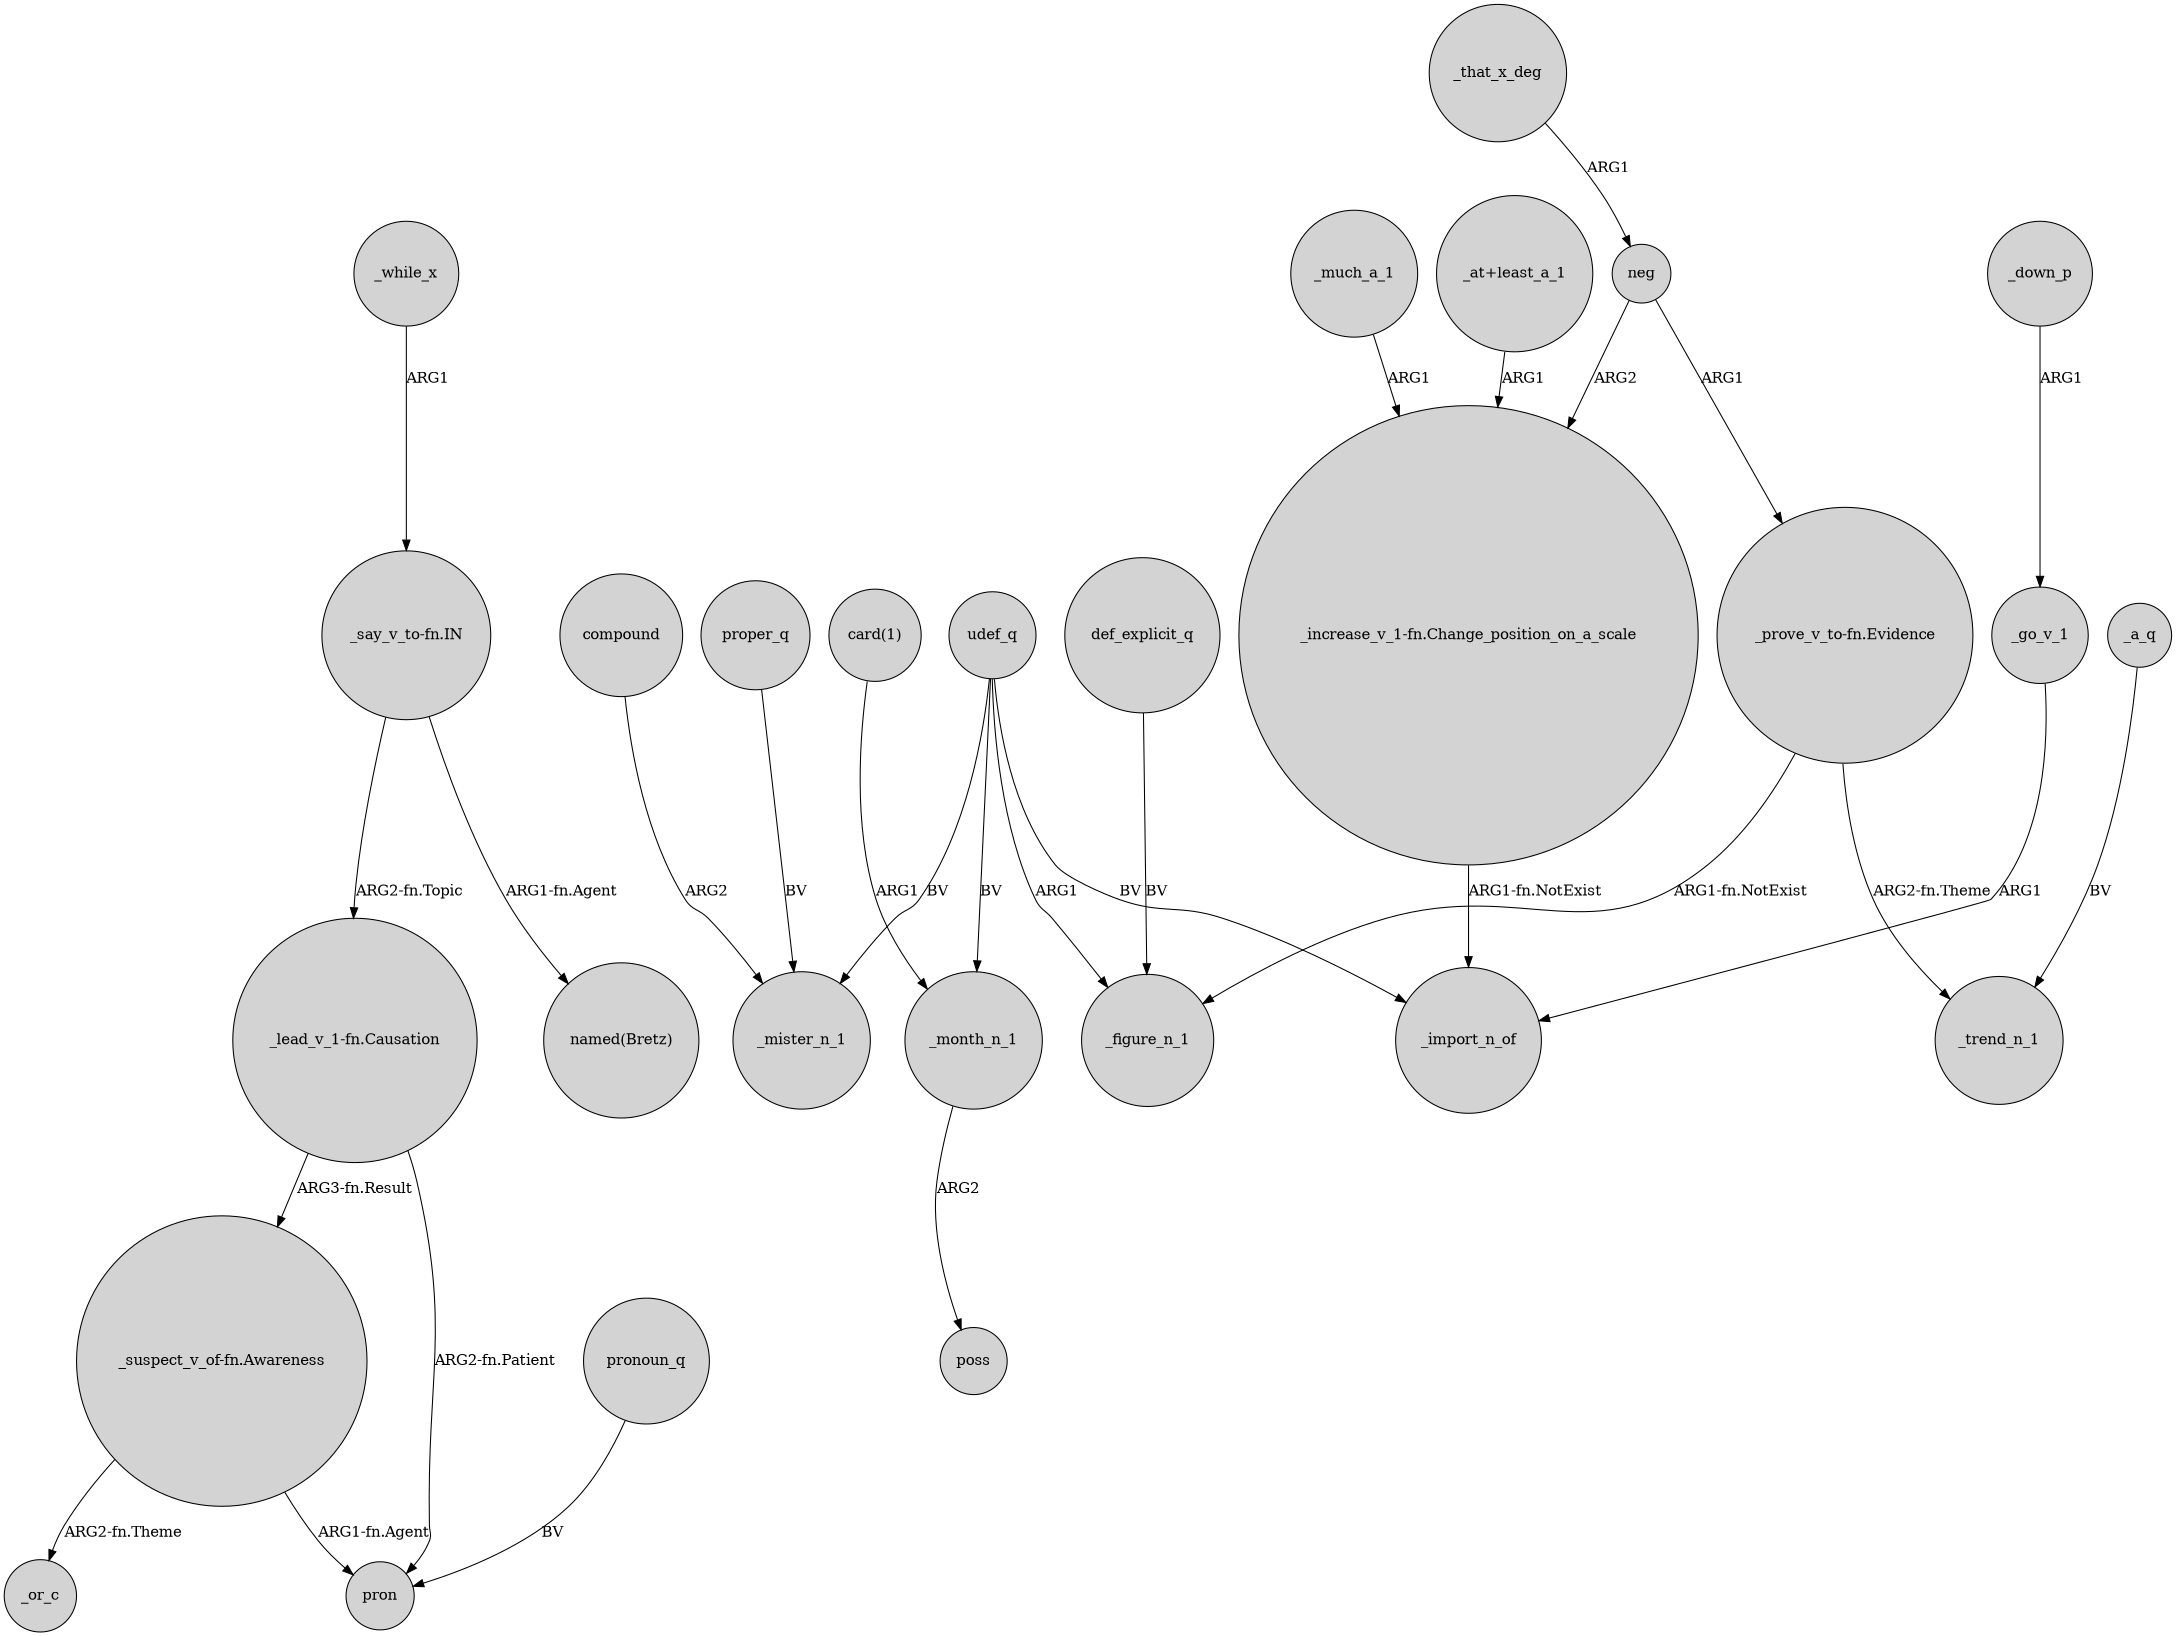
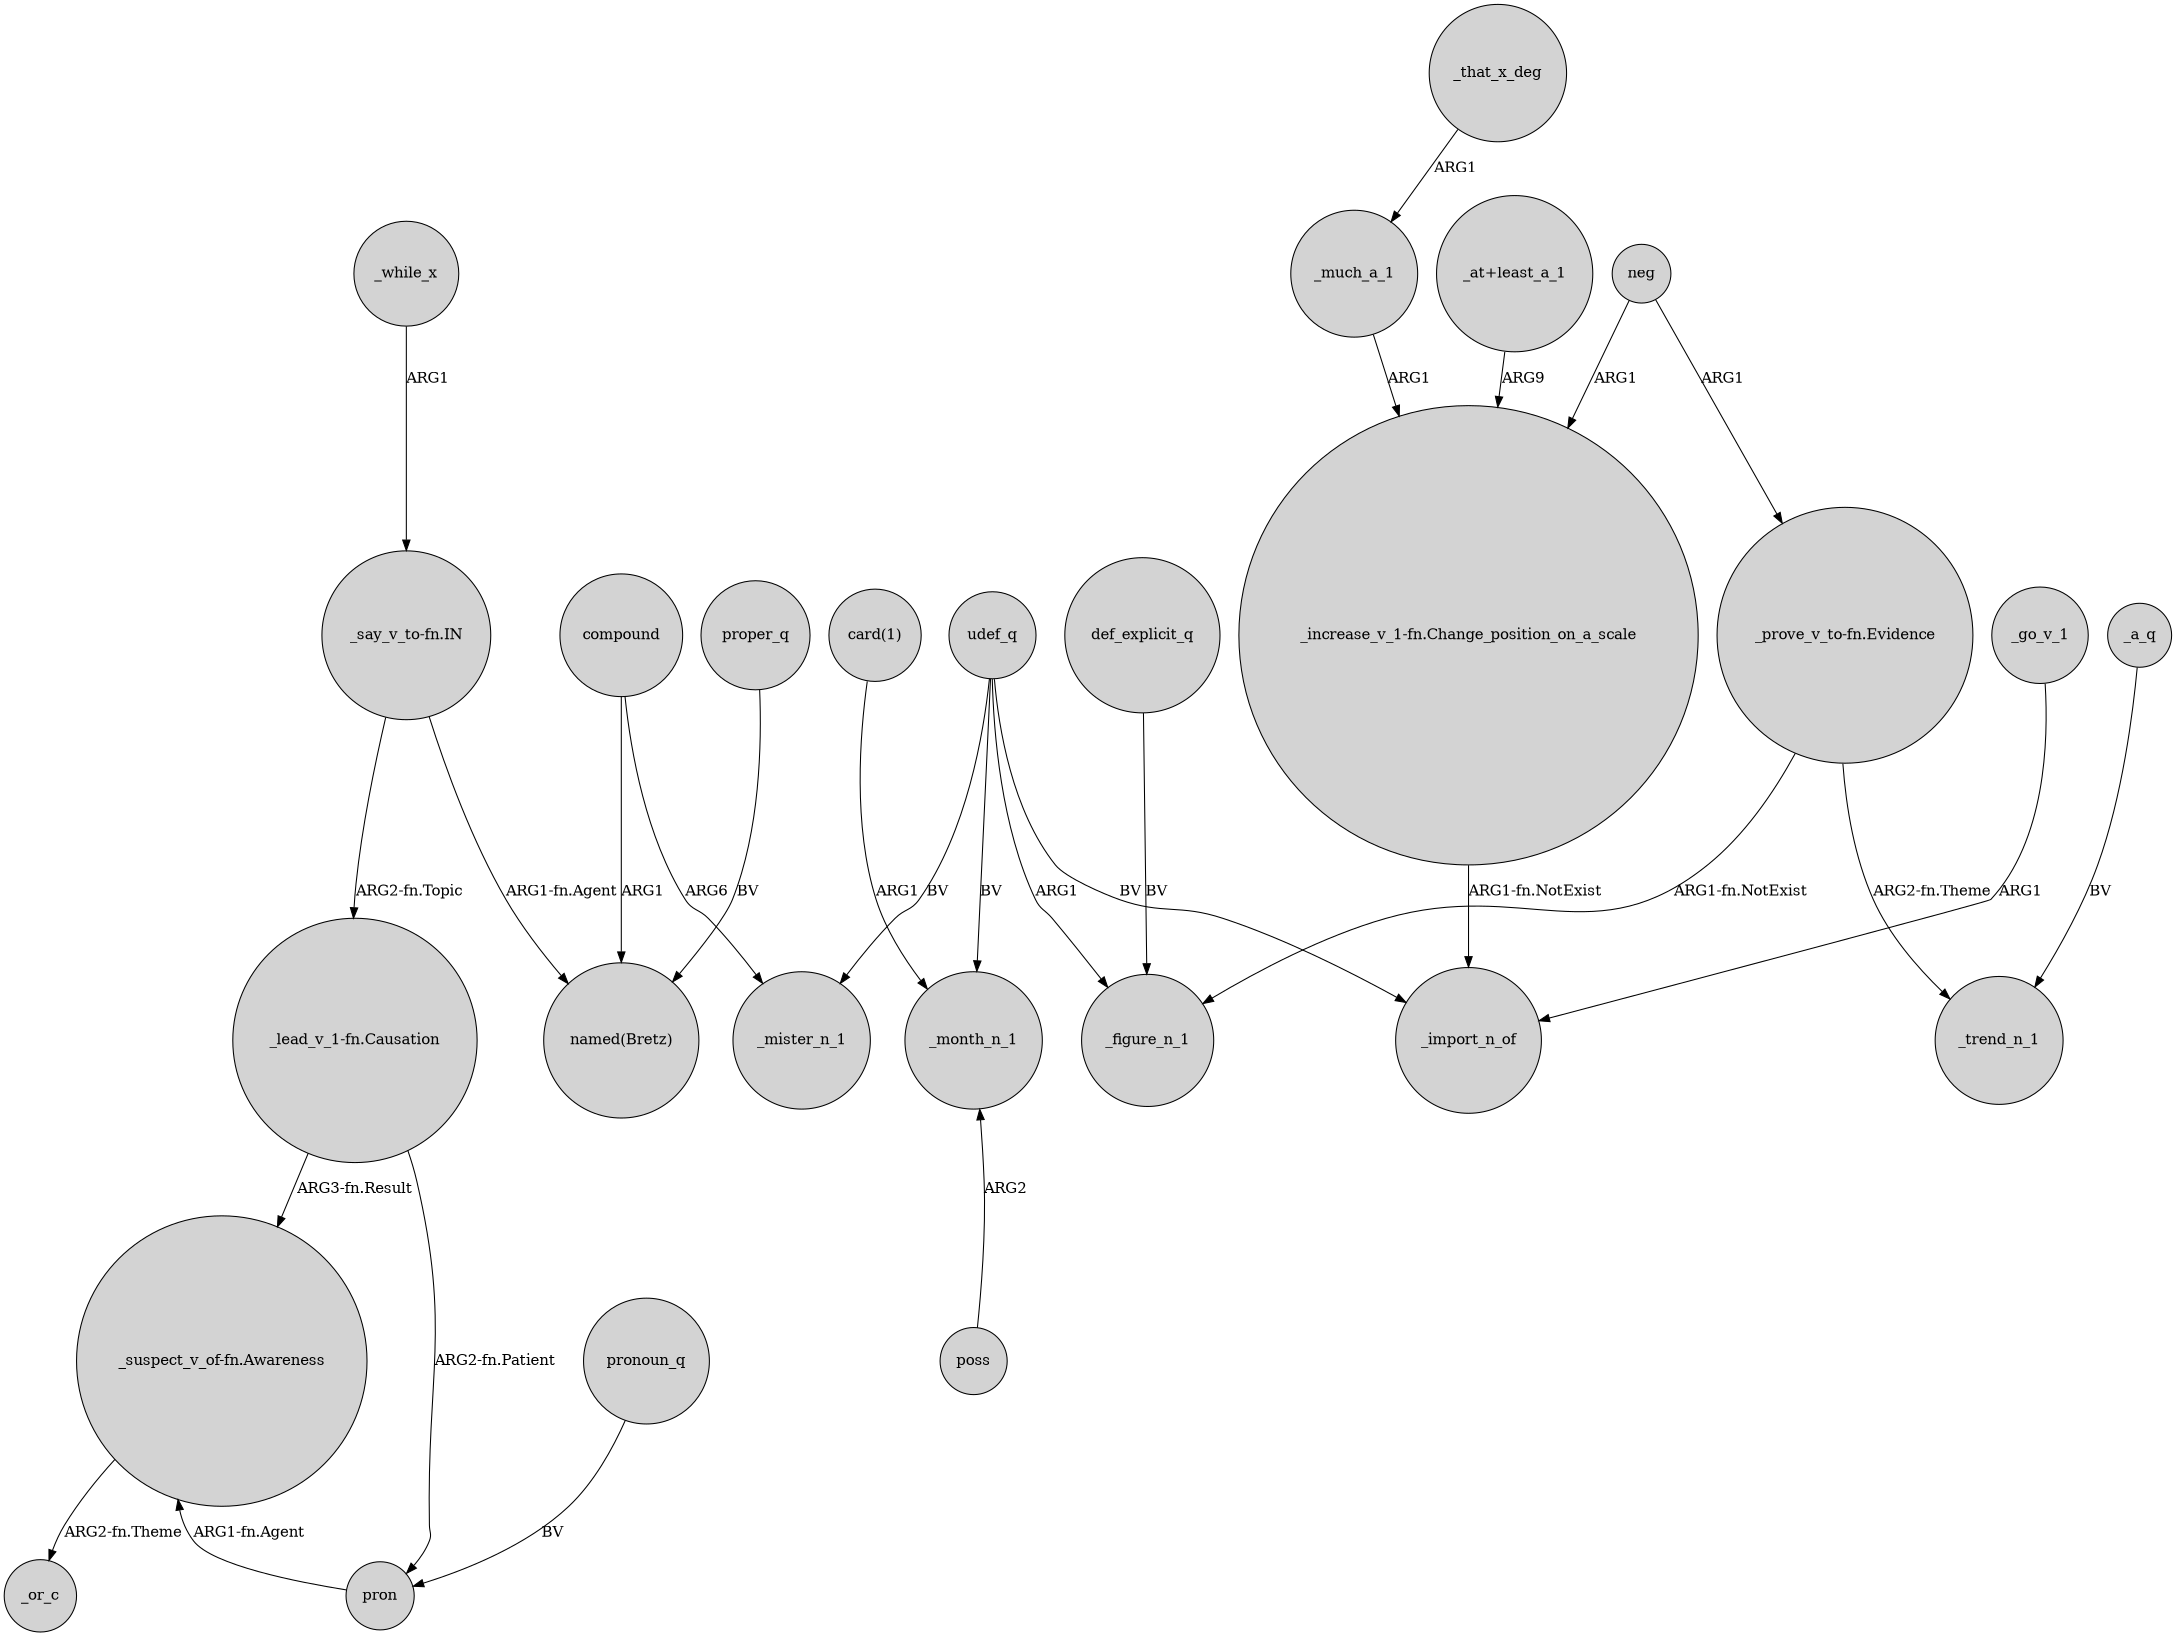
(1590, 177) -> (1428, 171)
(2040, 274) -> none
(1524, 379) -> (1524, 379)
(1616, 379) -> (1616, 379)
none -> (621, 824)
(777, 826) -> (749, 841)
(707, 892) -> (707, 892)
(936, 1213) -> (984, 1224)
(312, 1532) -> (250, 1569)
